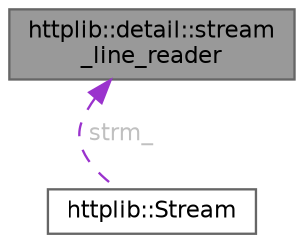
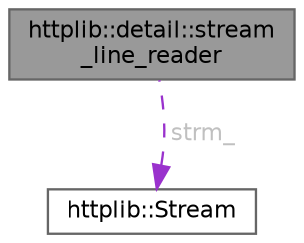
(82, 149) -> (164, 123)
